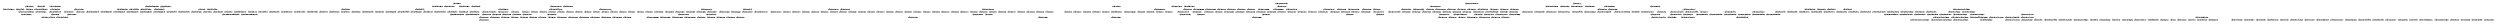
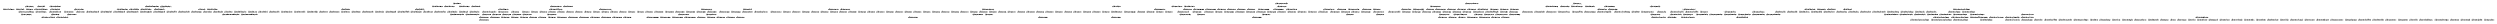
none -> (1059, 12)
none -> (2225, 20)
